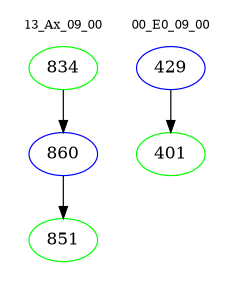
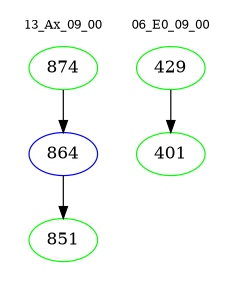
(171, 26) -> (171, 26)
(63, 68) -> (63, 68)
(171, 68) -> (171, 68)
(63, 154) -> (63, 154)
